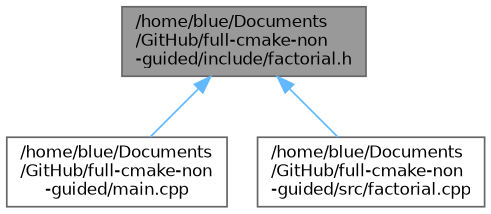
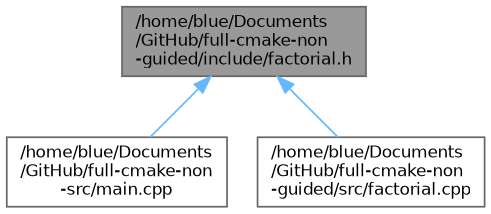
(117, 172) -> (117, 172)
